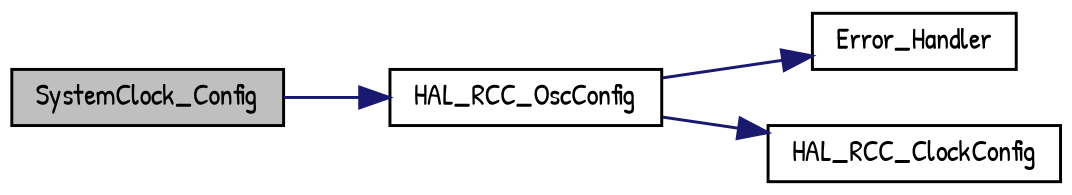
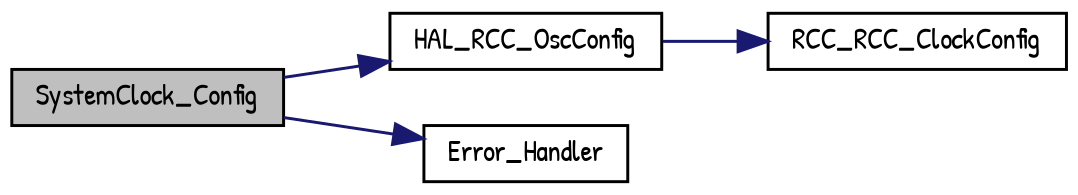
(722, 69) -> (339, 126)
(914, 154) -> (917, 41)
